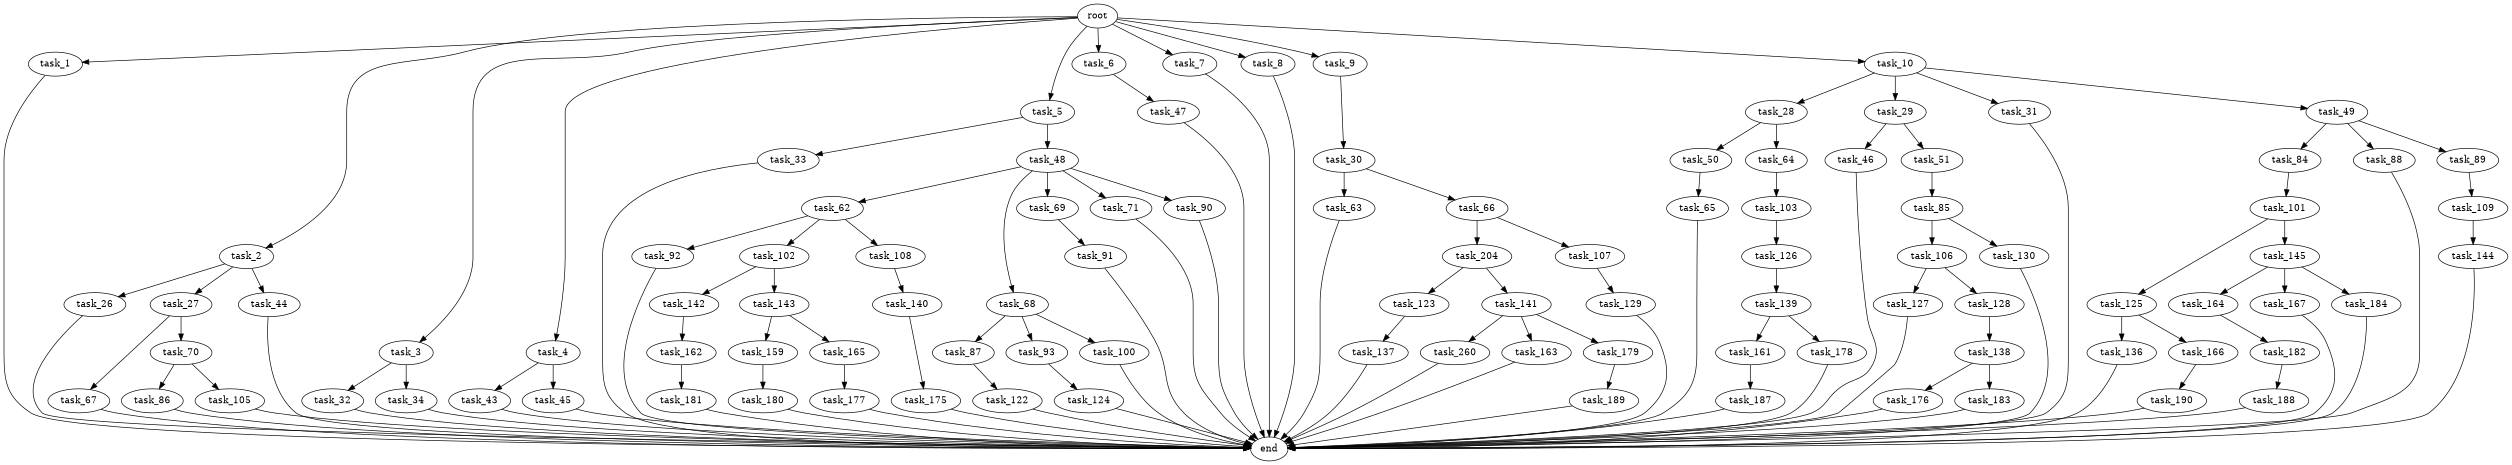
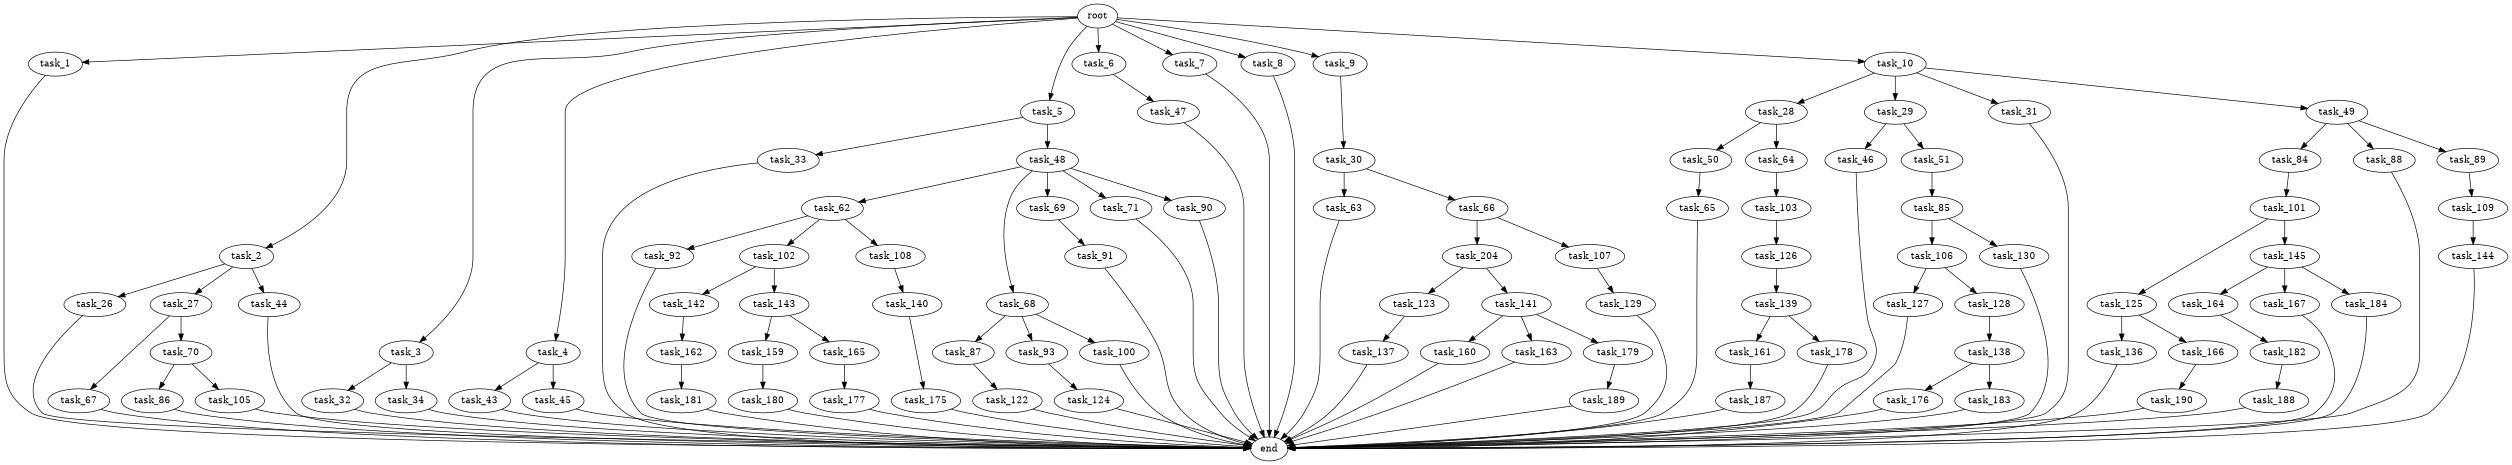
(1455, 353) -> (1455, 353)
